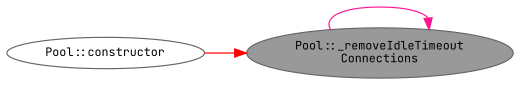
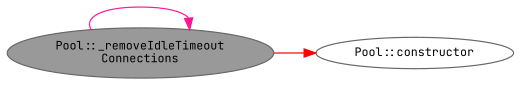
(219, 53) -> (289, 53)
